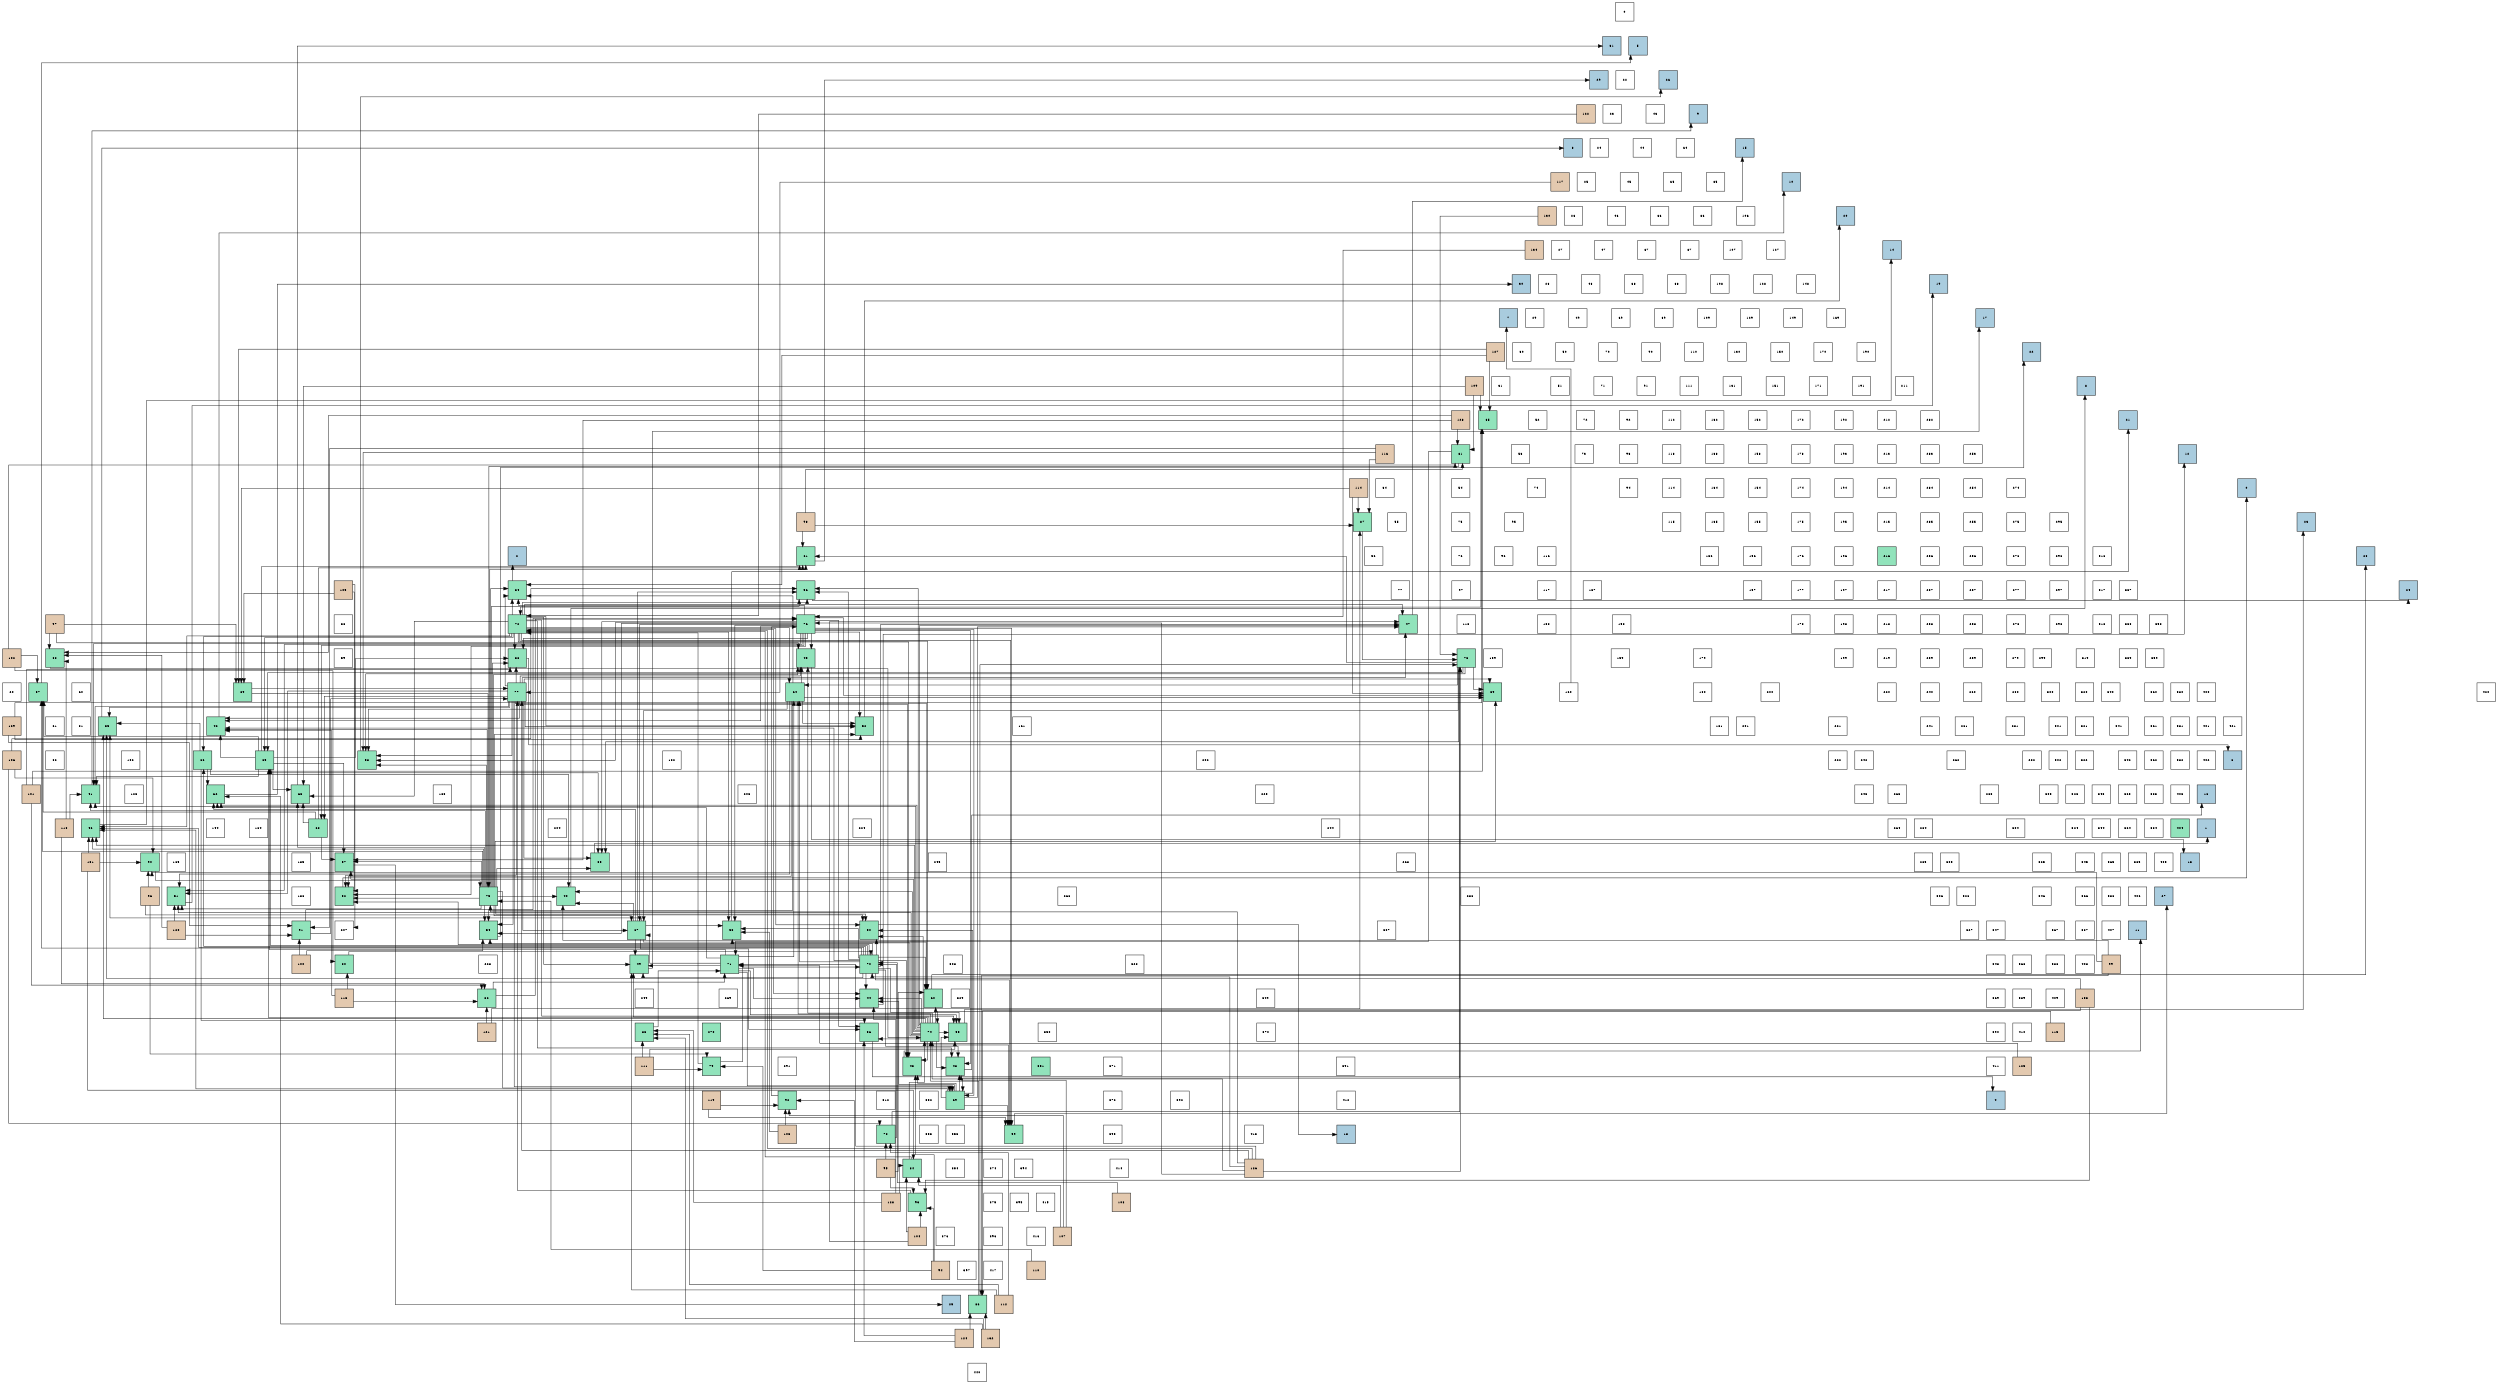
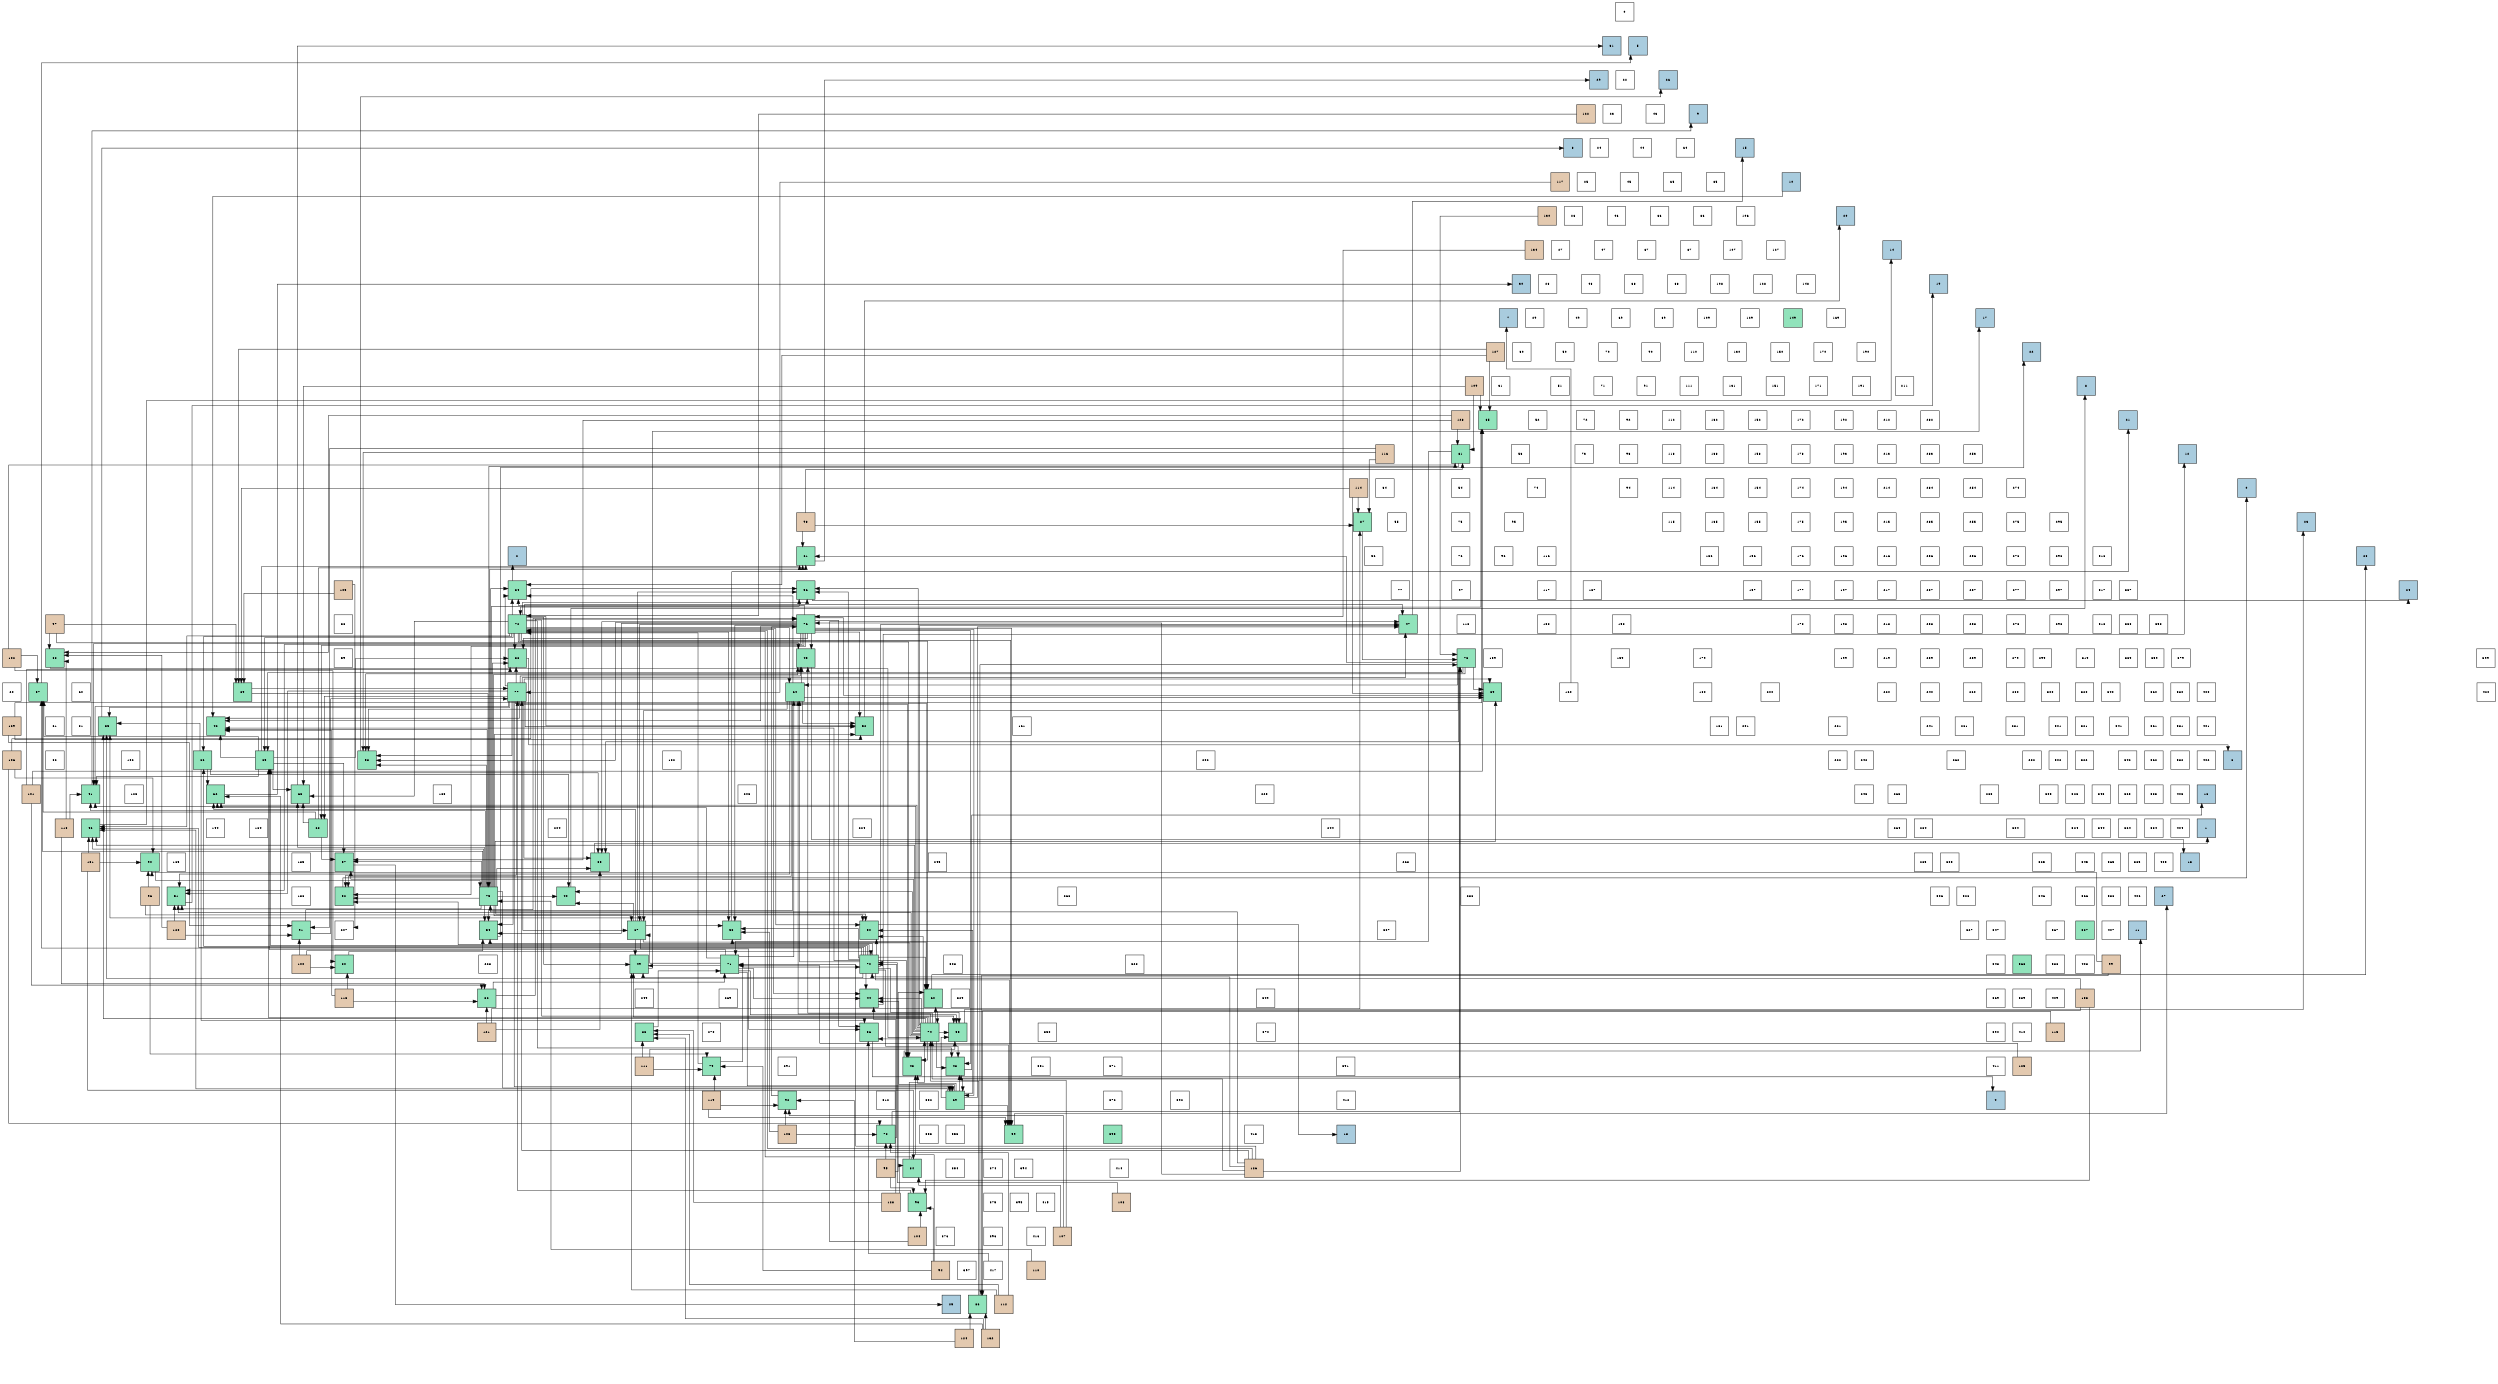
(726, 233) -> (742, 196)
(1793, 318) -> (1793, 318)
(1887, 556) -> (1887, 556)
none -> (2181, 658)
none -> (2486, 658)
(2233, 726) -> none
(354, 741) -> none
(2180, 828) -> (2180, 828)
(2085, 930) -> (2085, 930)
(1447, 940) -> none
(2022, 964) -> (2022, 964)
none -> (321, 967)
none -> (600, 1005)
(711, 1032) -> (711, 1032)
(1041, 1066) -> (1041, 1066)
none -> (715, 1084)
(1113, 1134) -> (1113, 1134)
none -> (834, 1135)
(906, 1208) -> none
(864, 1236) -> (868, 1214)
(977, 1372) -> none
